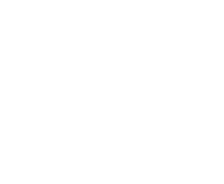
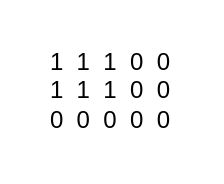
none -> (111, 91)
